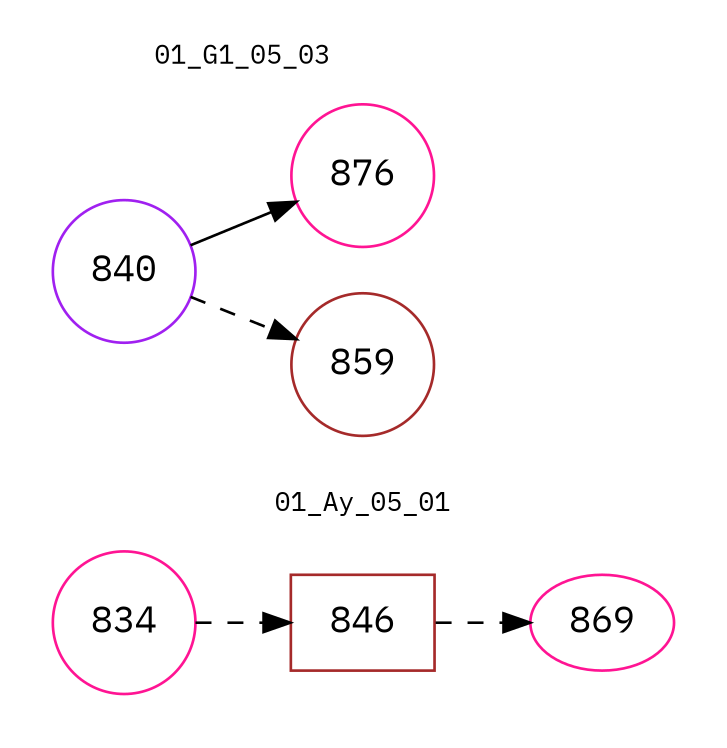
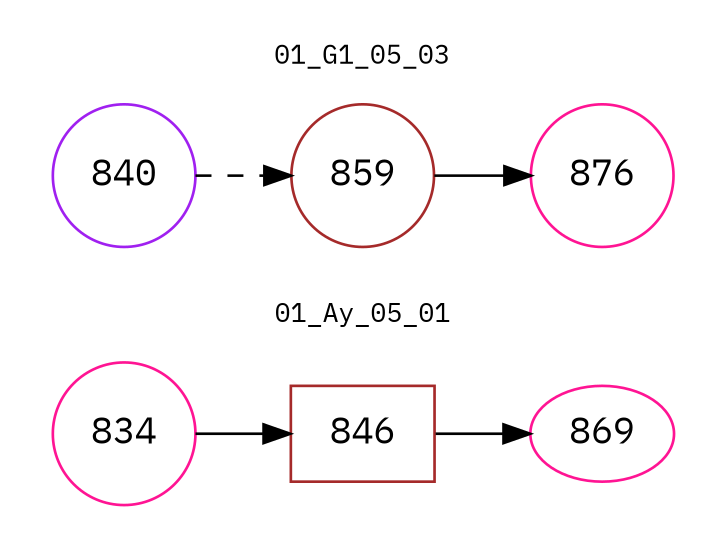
(231, 229) -> (469, 176)
(229, 623) -> (229, 434)
(469, 623) -> (469, 434)
